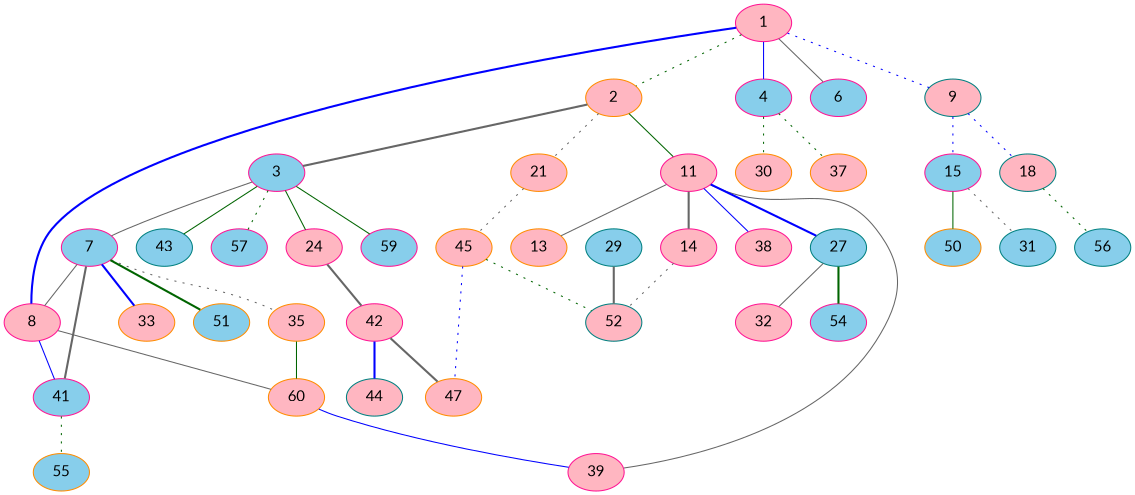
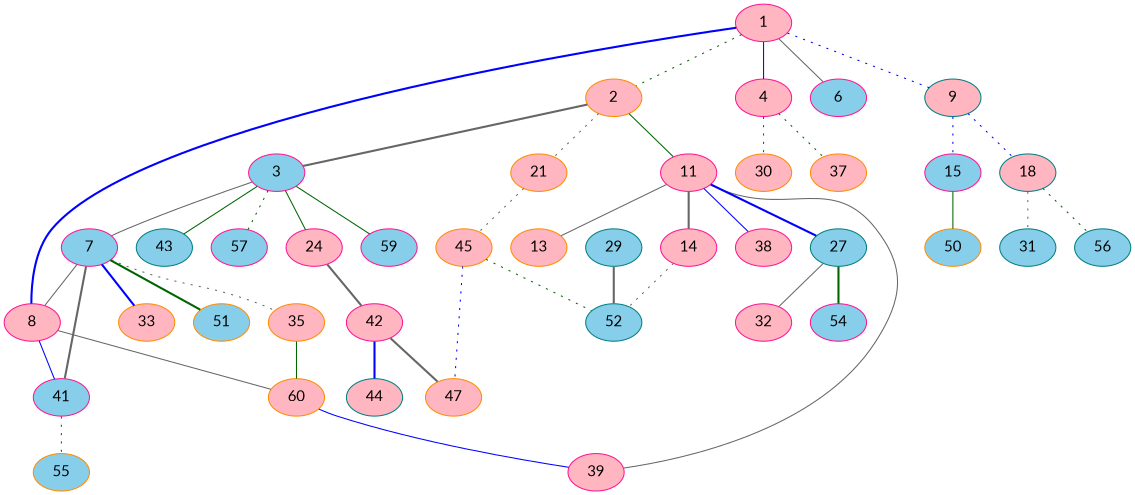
(764, 98) -> (764, 98)
(990, 210) -> (1028, 210)
(614, 322) -> (614, 322)
